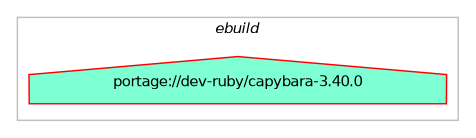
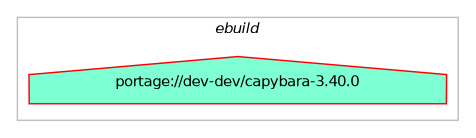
(238, 83) -> (238, 83)
